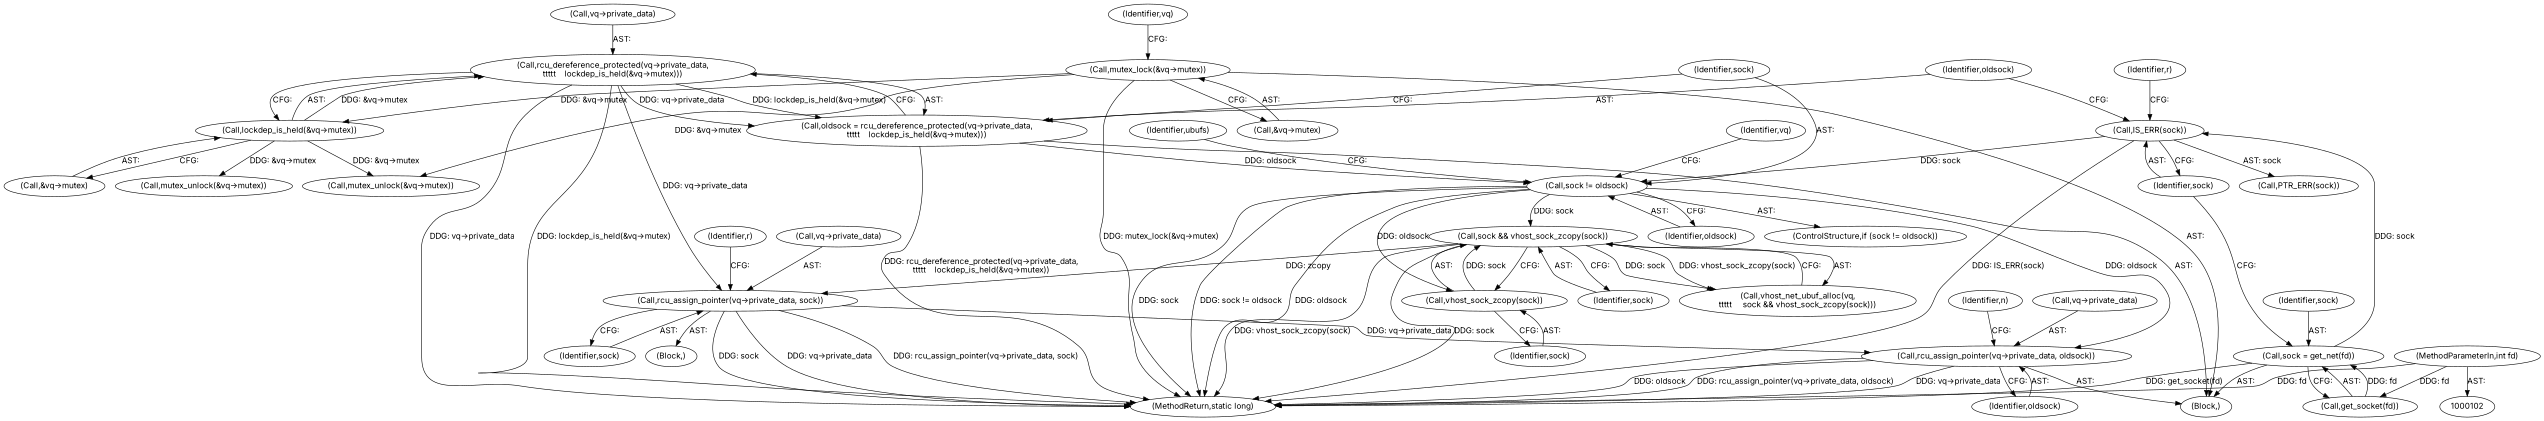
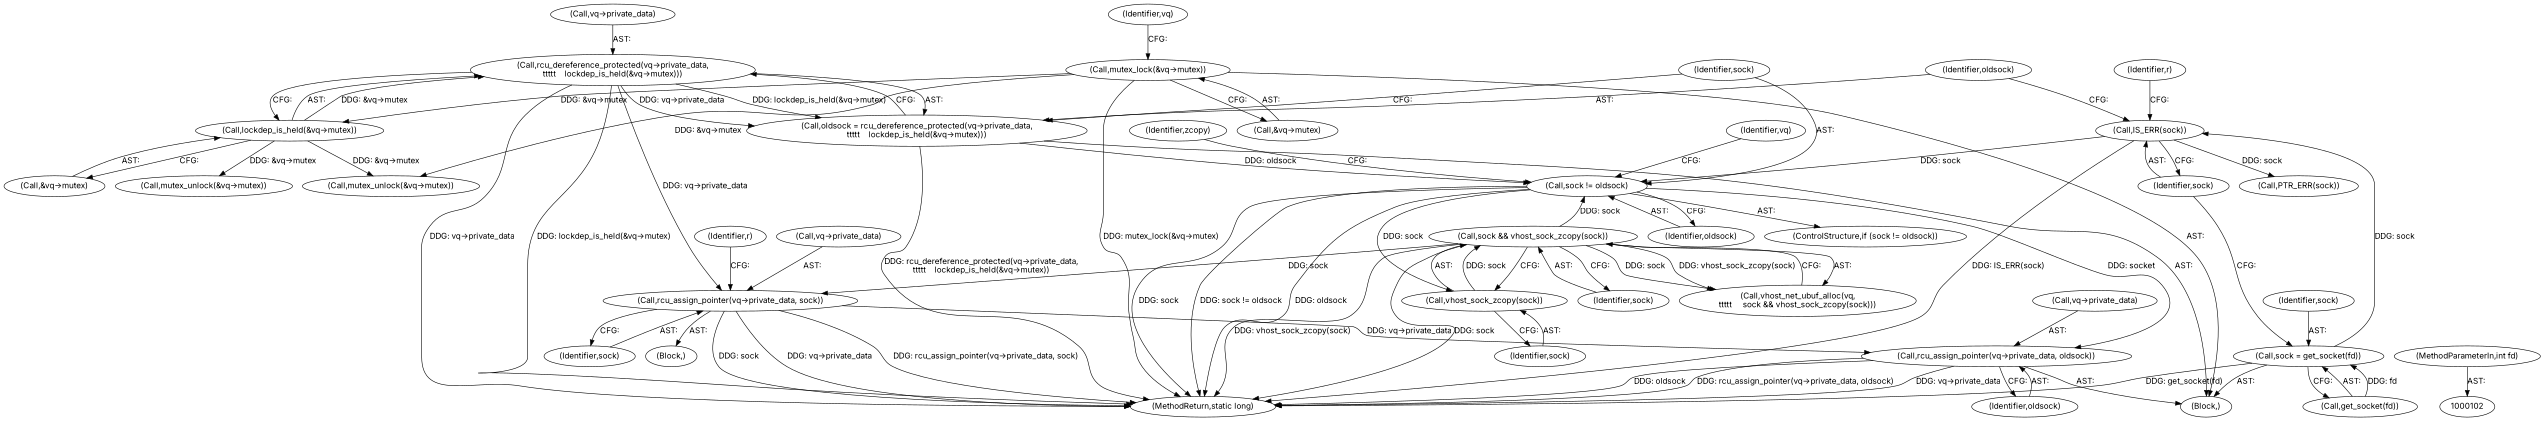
(1178, 131) -> (1178, 131)
(2262, 161) -> (2262, 161)
(1536, 204) -> (1573, 217)
(1403, 237) -> (1403, 237)
(1308, 266) -> (1308, 266)
(2131, 266) -> (2131, 266)
(1985, 301) -> none
(2309, 356) -> (2309, 356)
(2416, 380) -> none
(2077, 392) -> none
